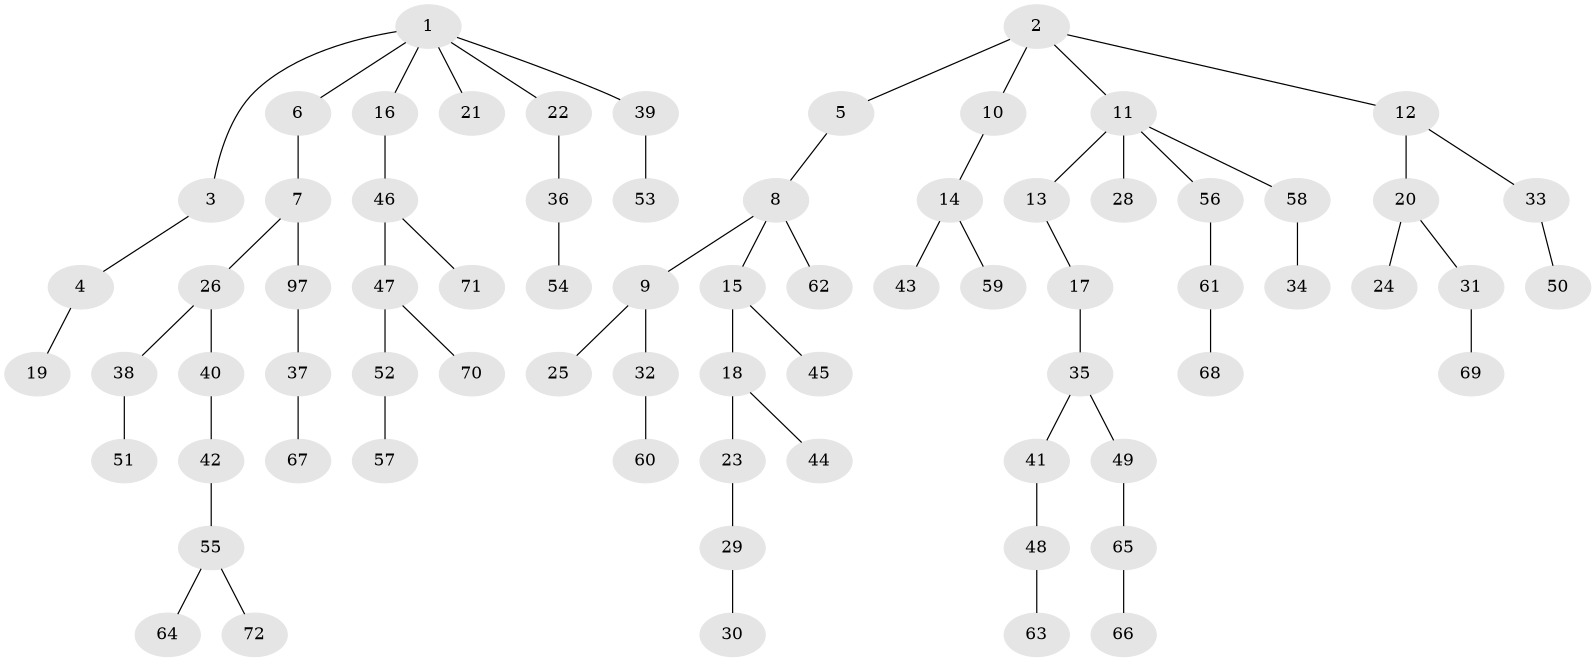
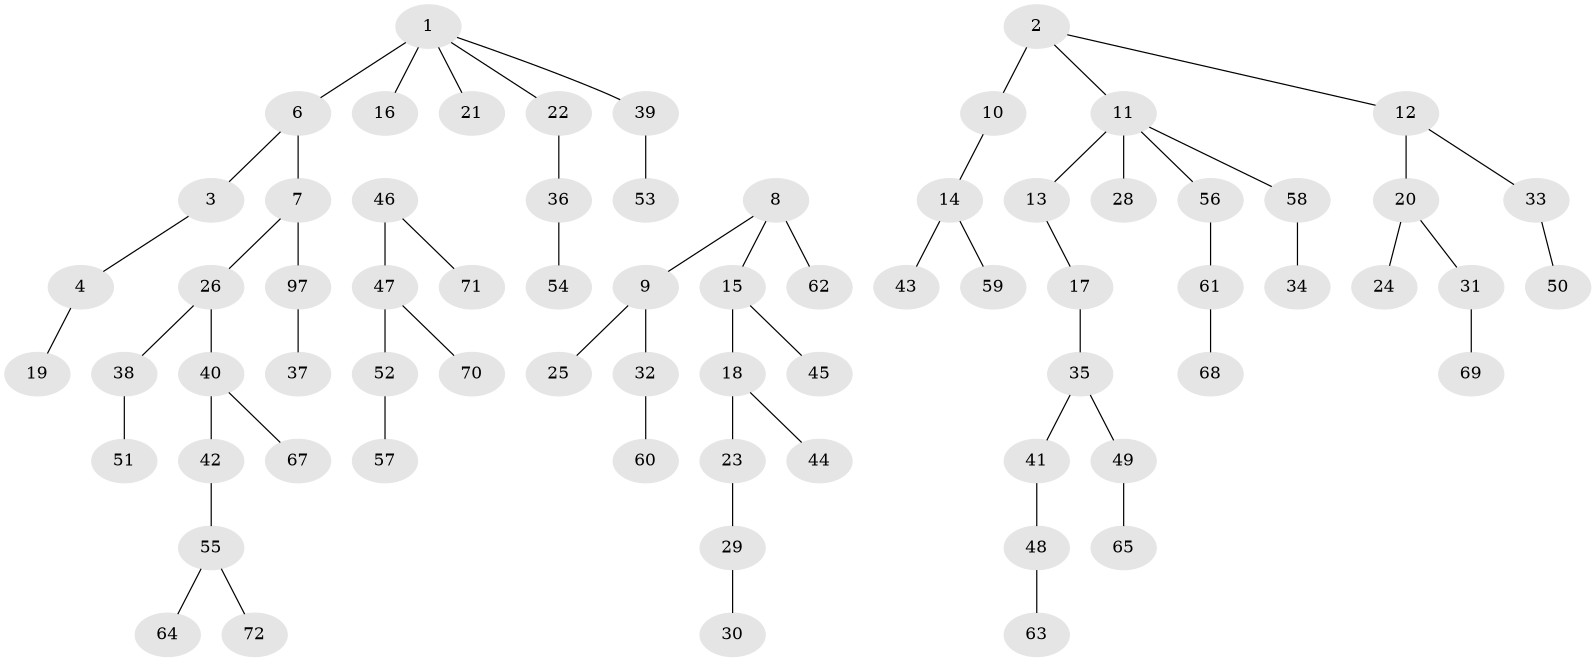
(278, 74) -> (255, 157)
(841, 113) -> none
(385, 157) -> none
(298, 418) -> (255, 417)
(1124, 635) -> none
